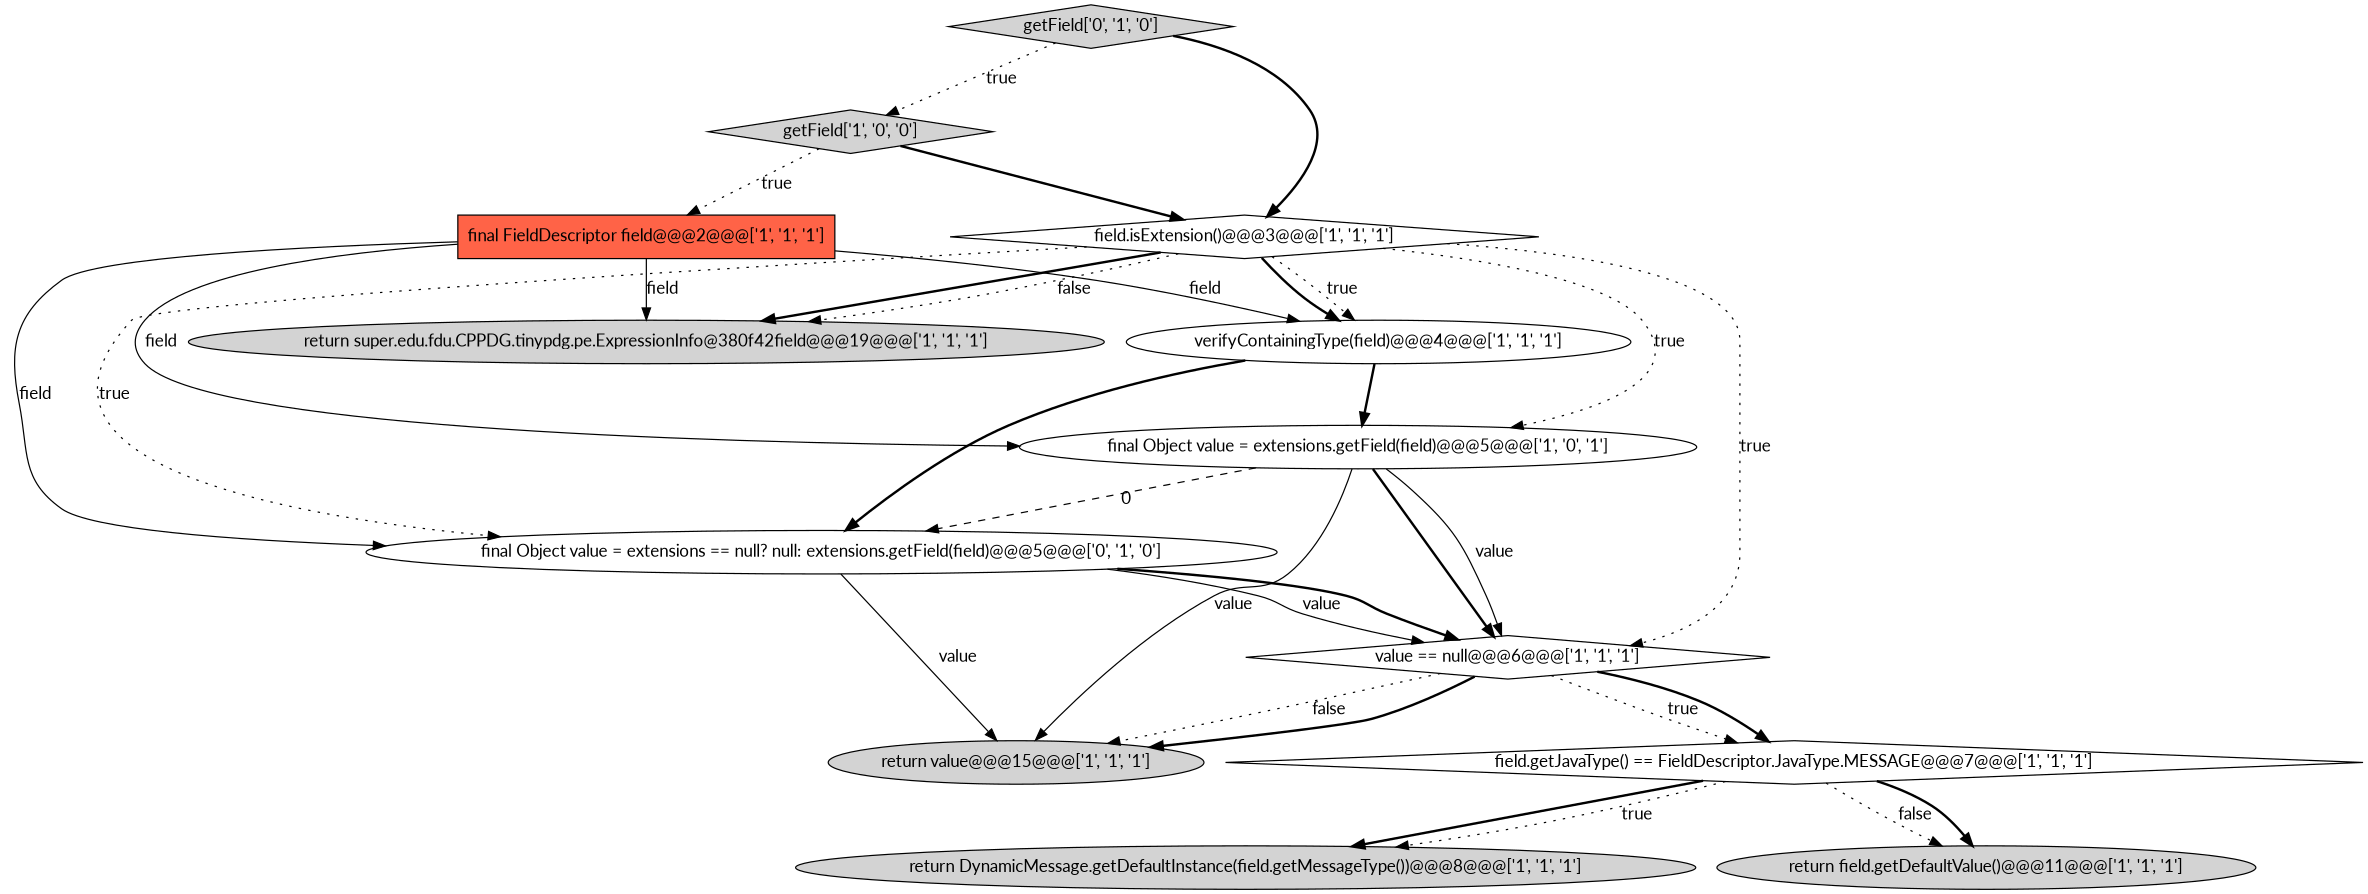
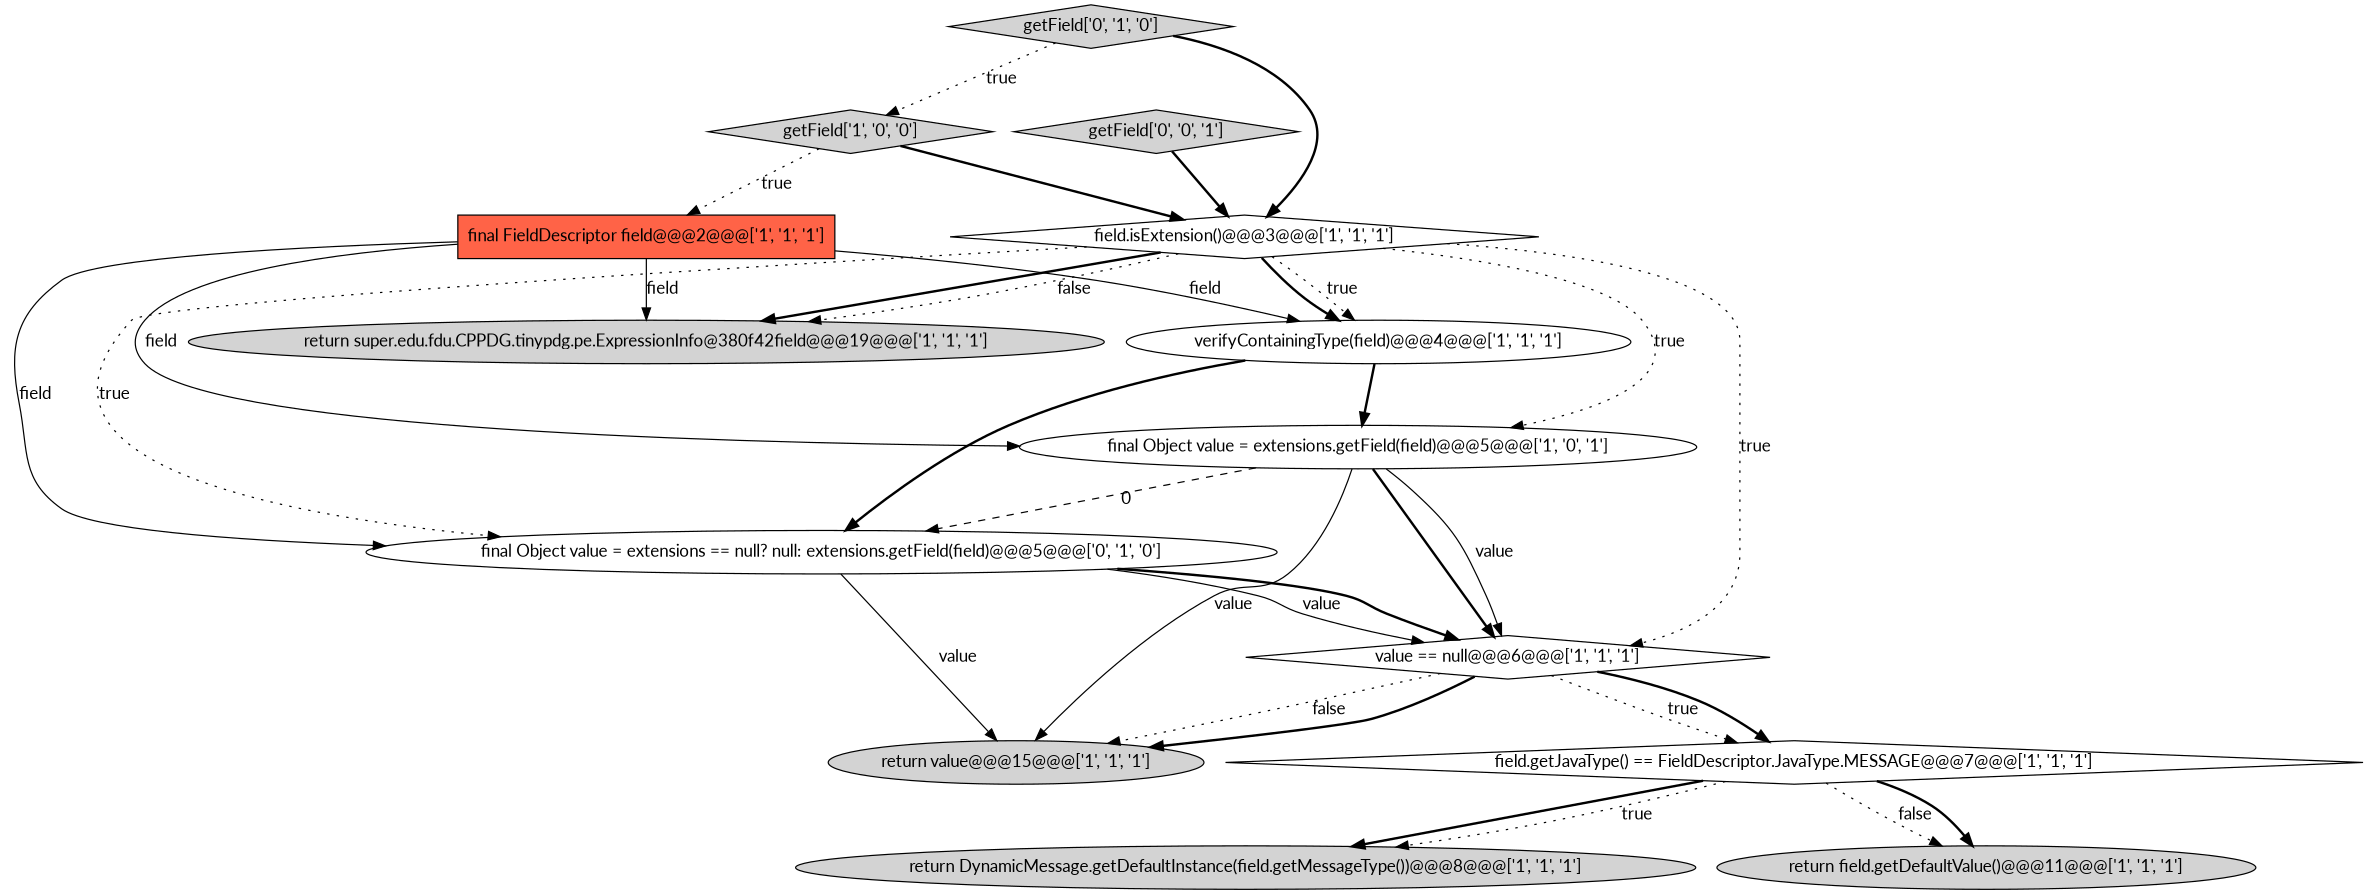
none -> (1156, 132)
